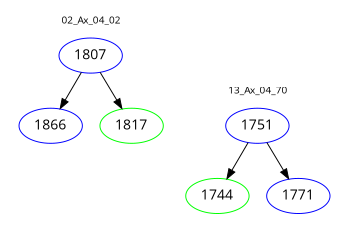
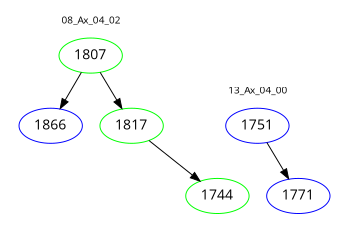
(91, 21) -> (91, 21)
(91, 56) -> (91, 56)
(258, 91) -> (258, 91)
(240, 156) -> (171, 158)
